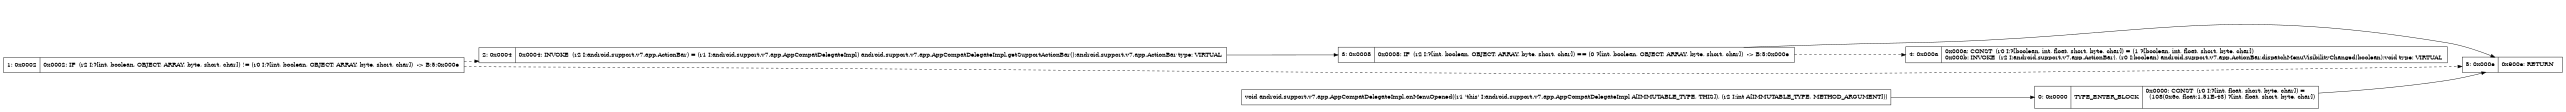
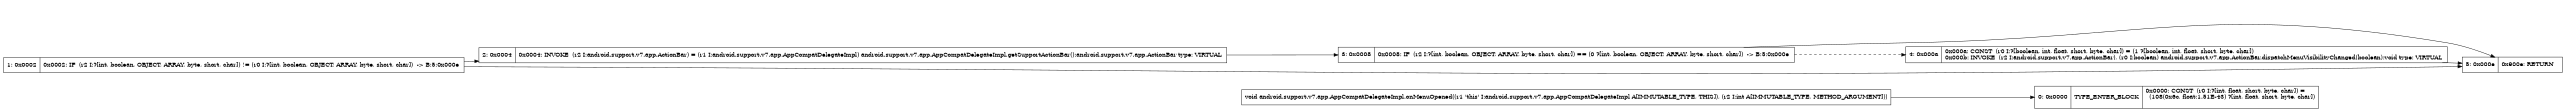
(469, 61) -> (469, 61)
(1461, 73) -> (1461, 73)
(2401, 86) -> (2450, 63)
